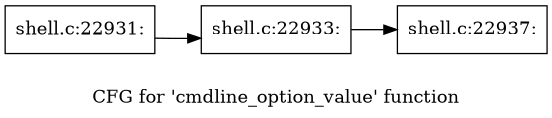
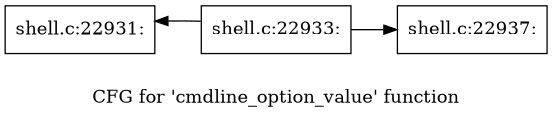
(171, 38) -> (184, 21)
